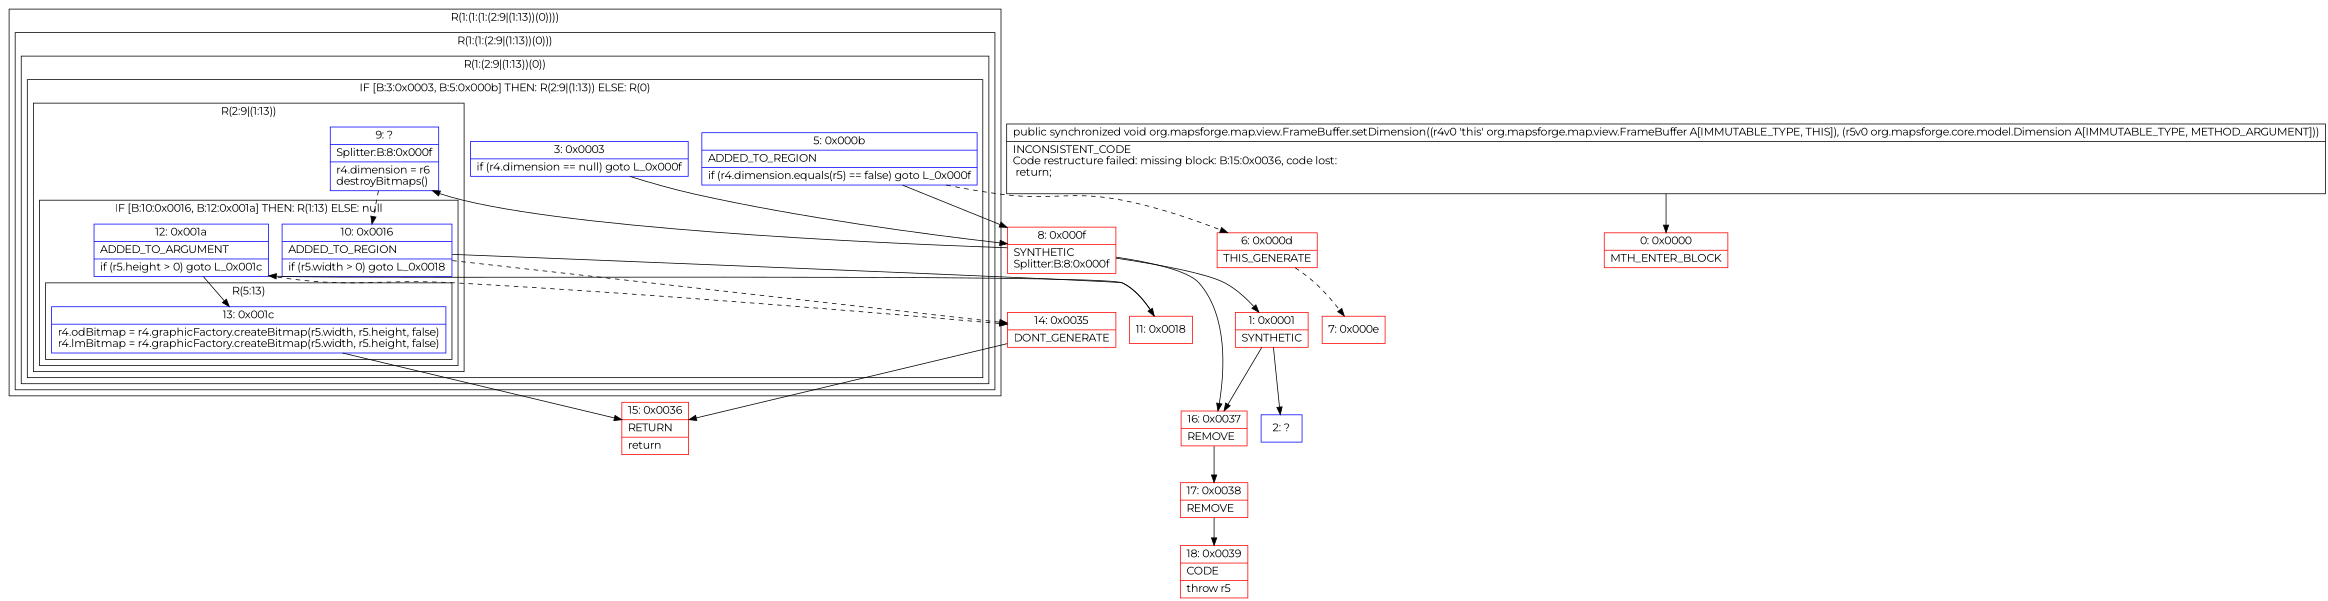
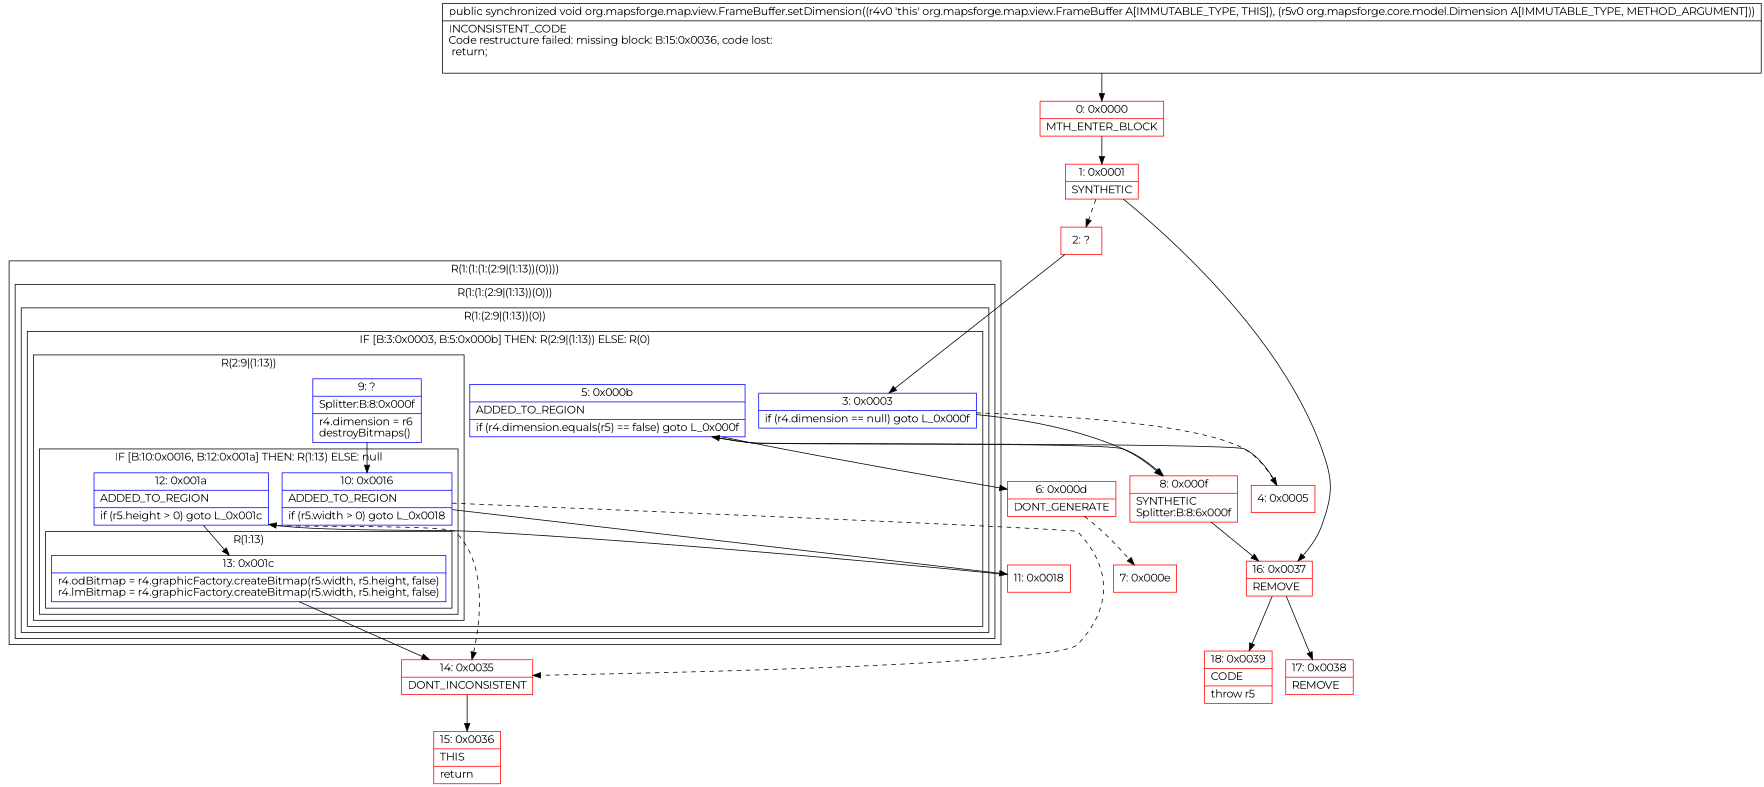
(1085, 196) -> (861, 463)
(376, 205) -> (367, 454)
(722, 233) -> none
(165, 250) -> (155, 499)
(1267, 259) -> (1062, 507)
(1062, 264) -> (1184, 513)
(1193, 272) -> (1102, 146)
(249, 292) -> (249, 540)
none -> (980, 321)
(1062, 338) -> (467, 686)
(1276, 377) -> (1092, 209)
(546, 402) -> (361, 629)
(650, 428) -> (452, 757)
(1282, 428) -> (1081, 241)
none -> (1283, 499)
(1214, 528) -> (1262, 620)
